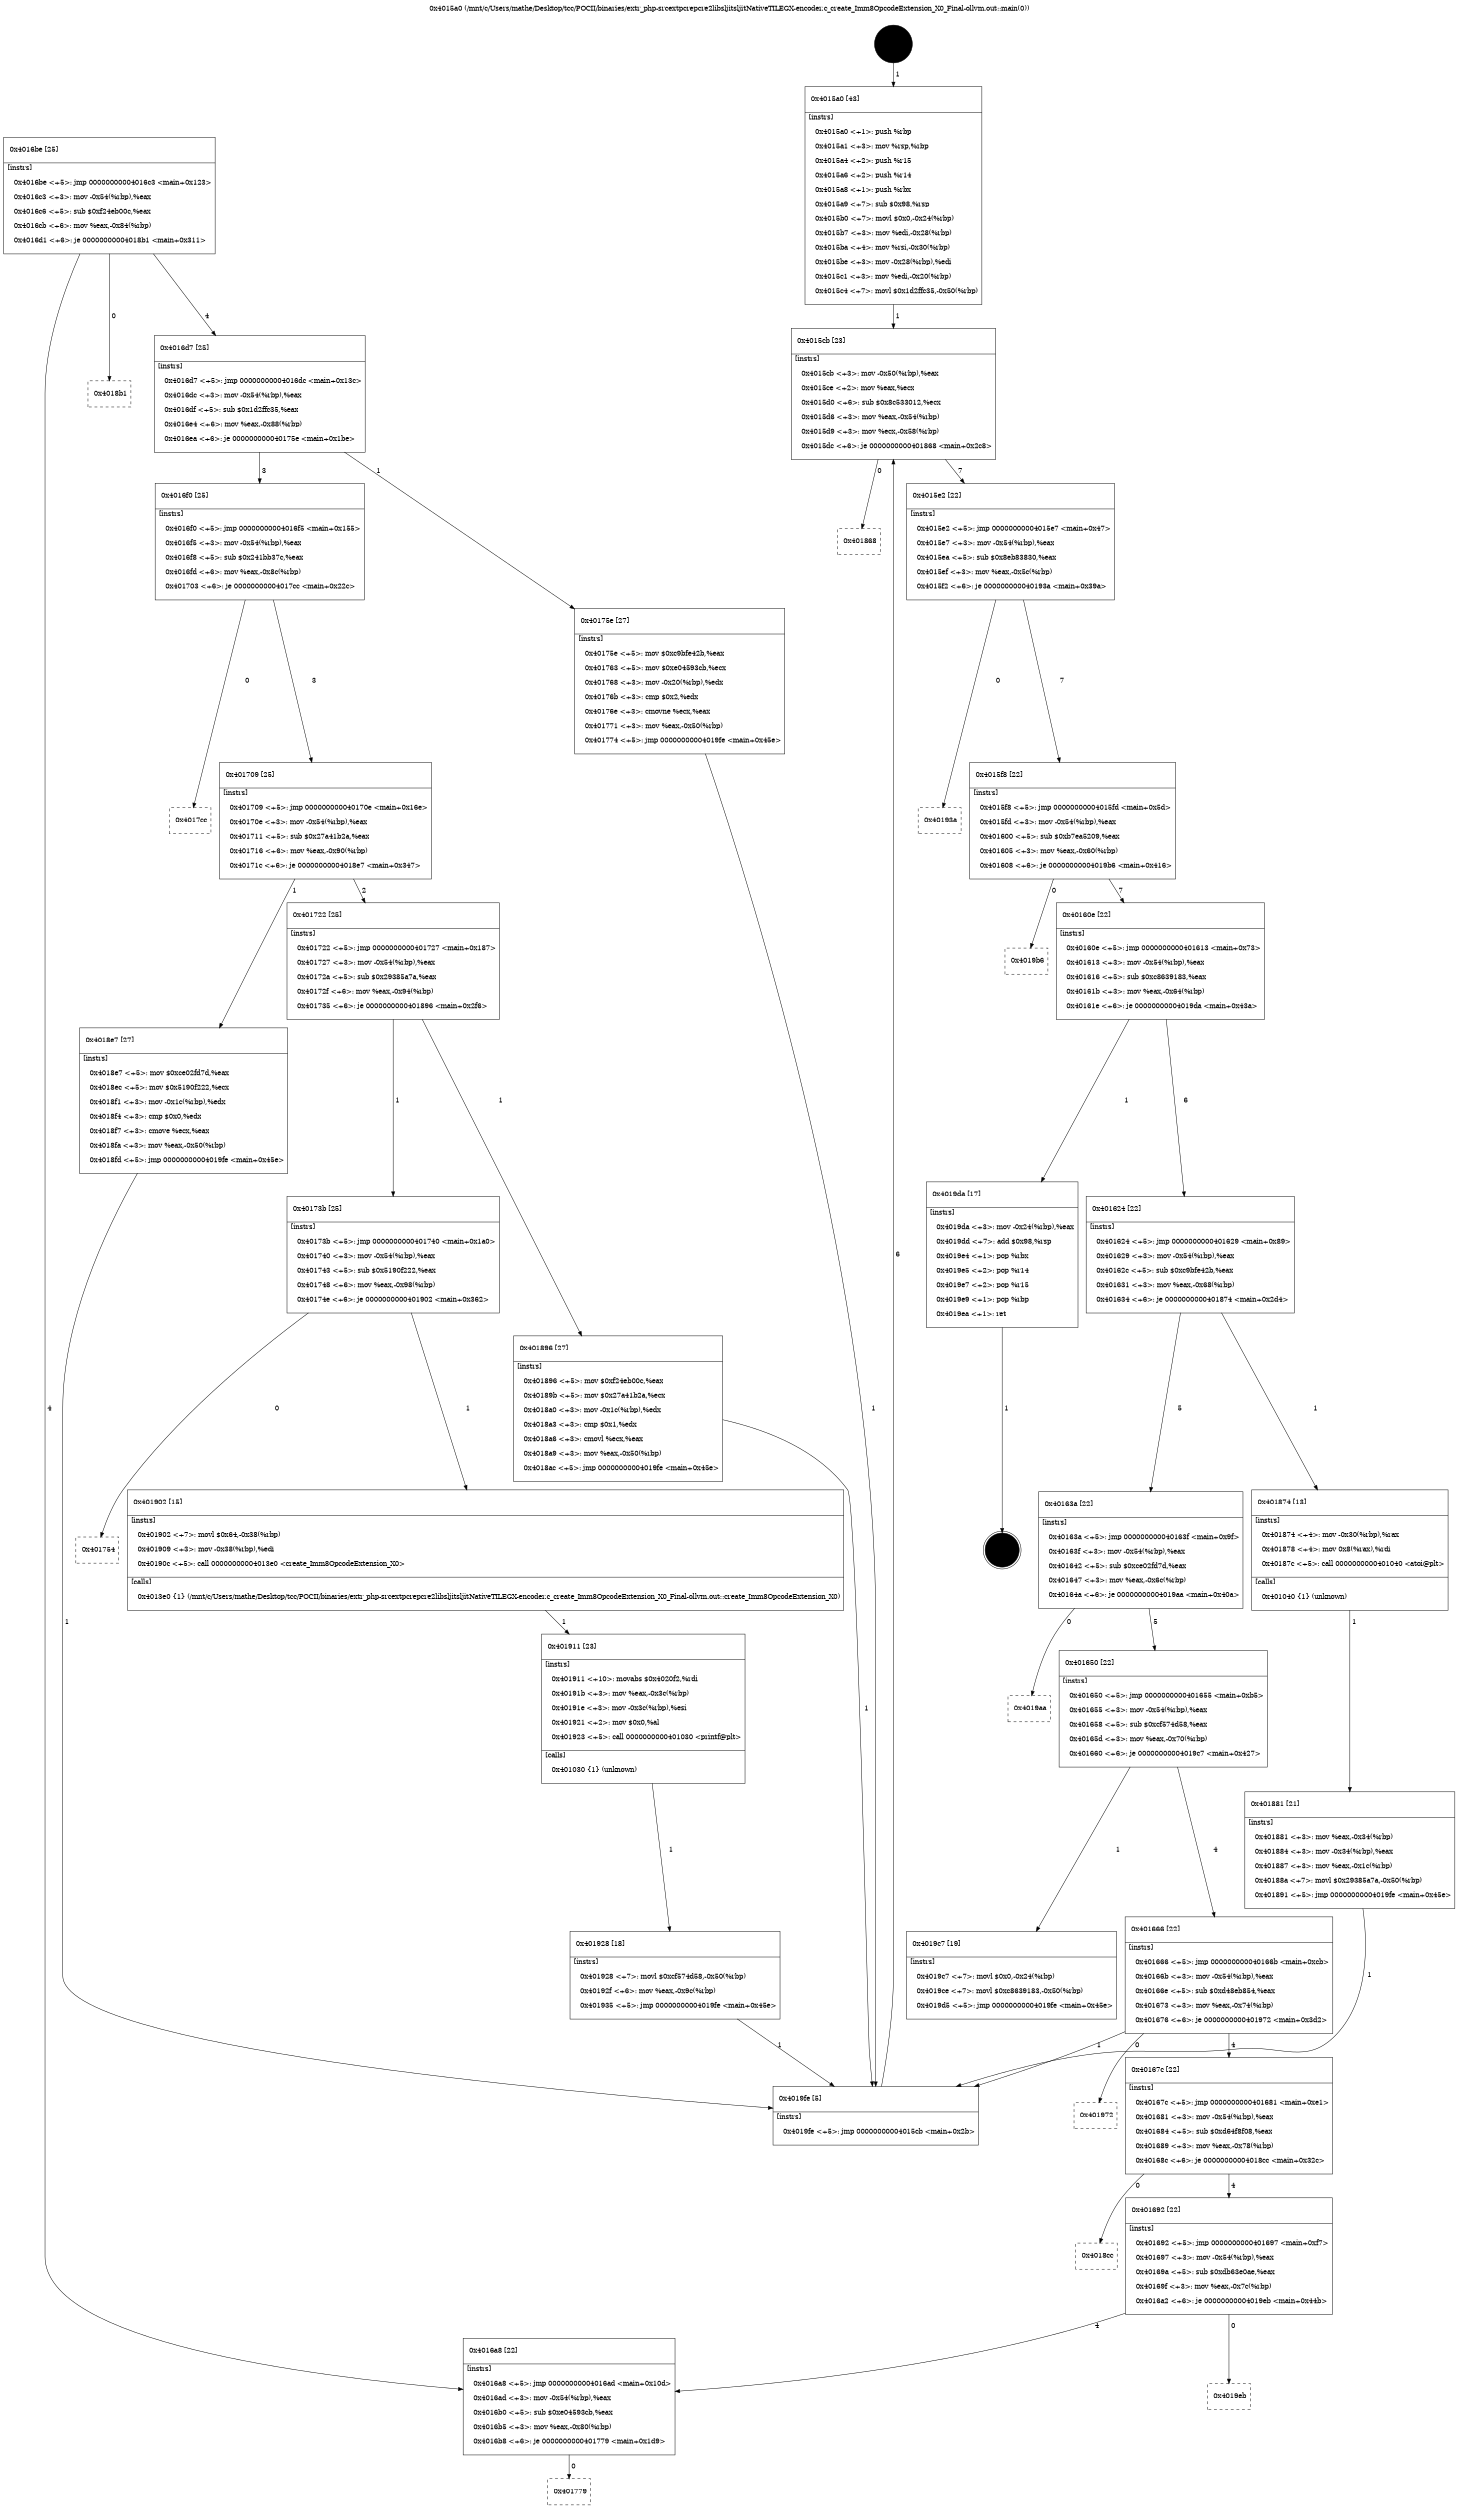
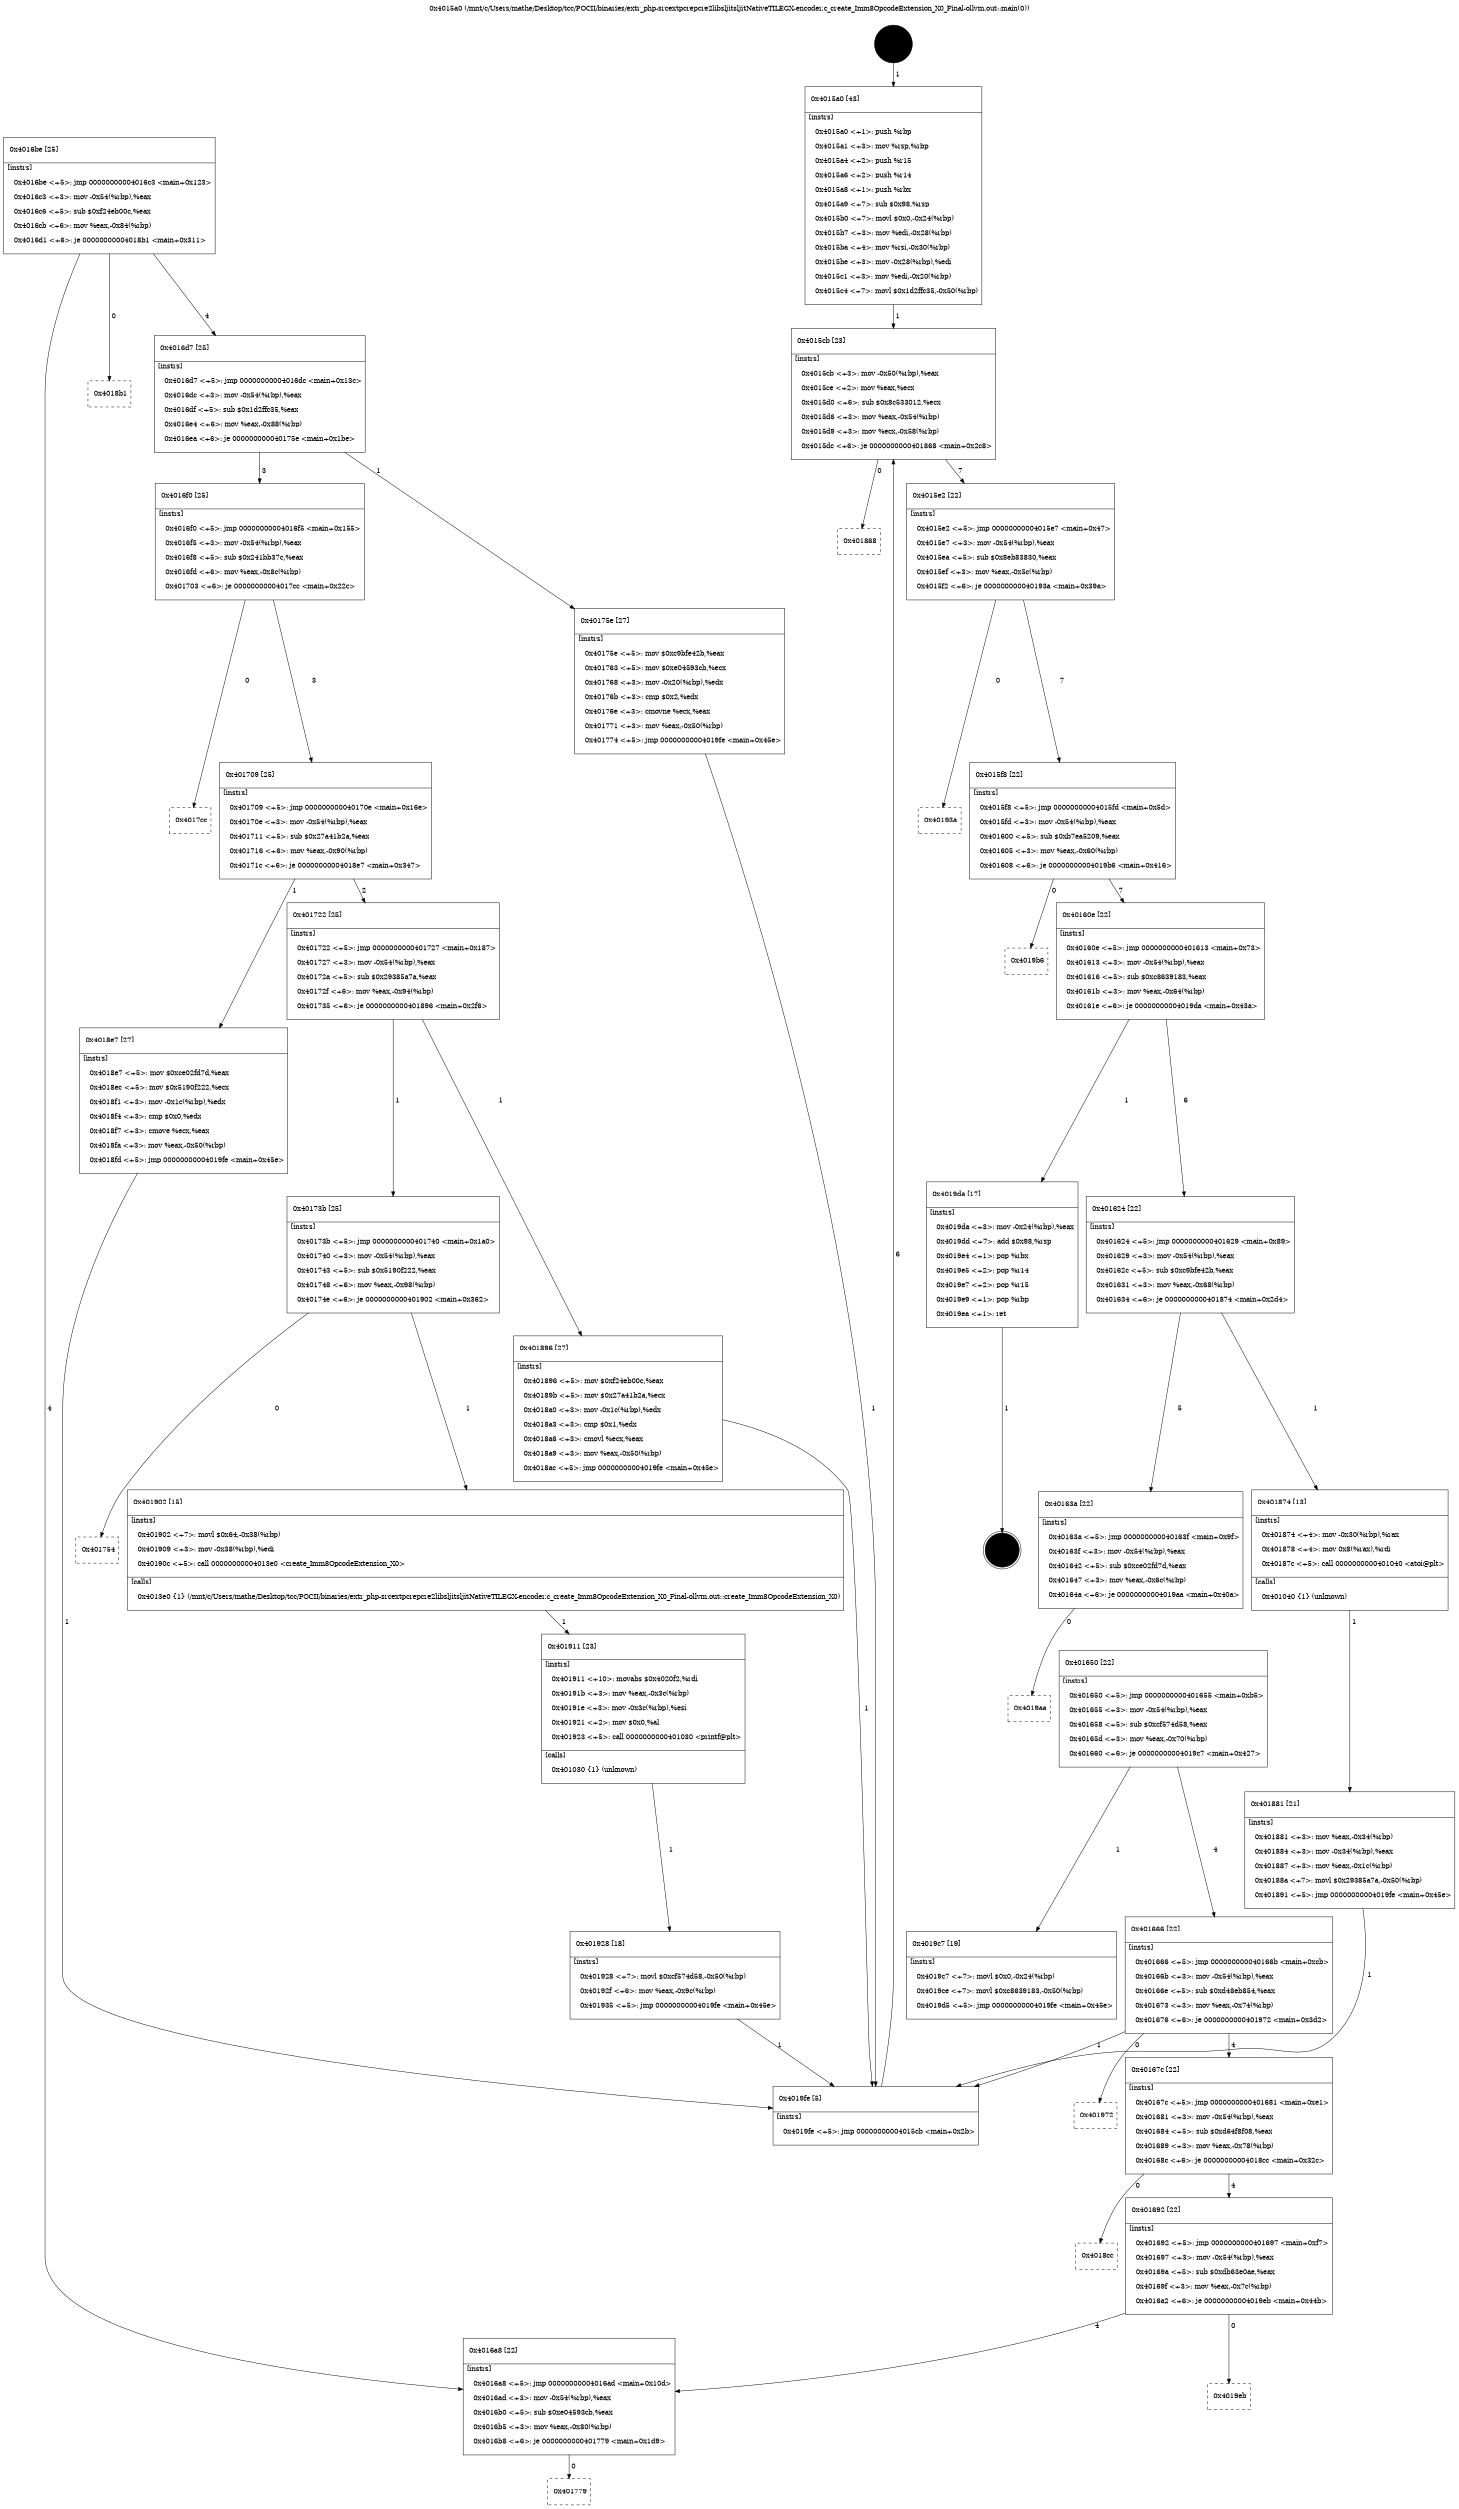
(1152, 1627) -> none
